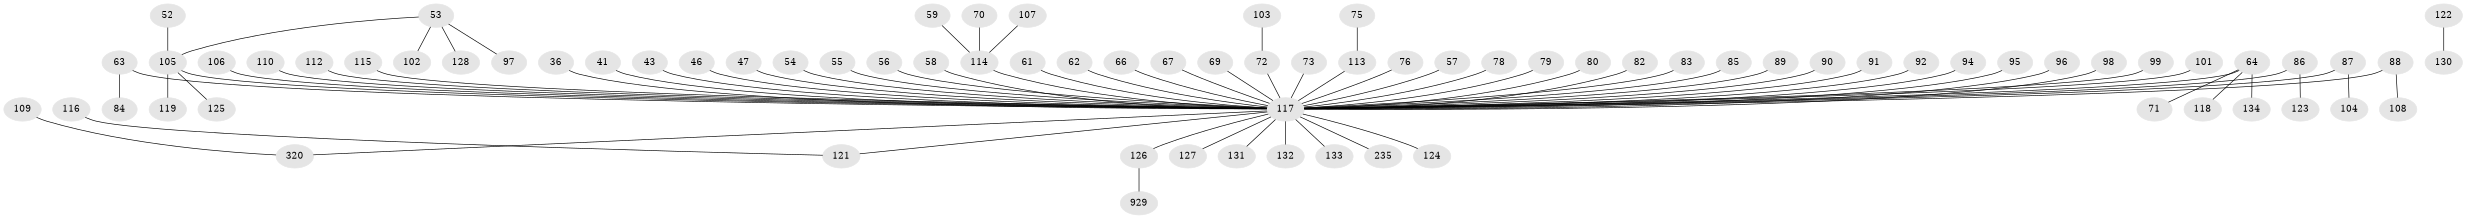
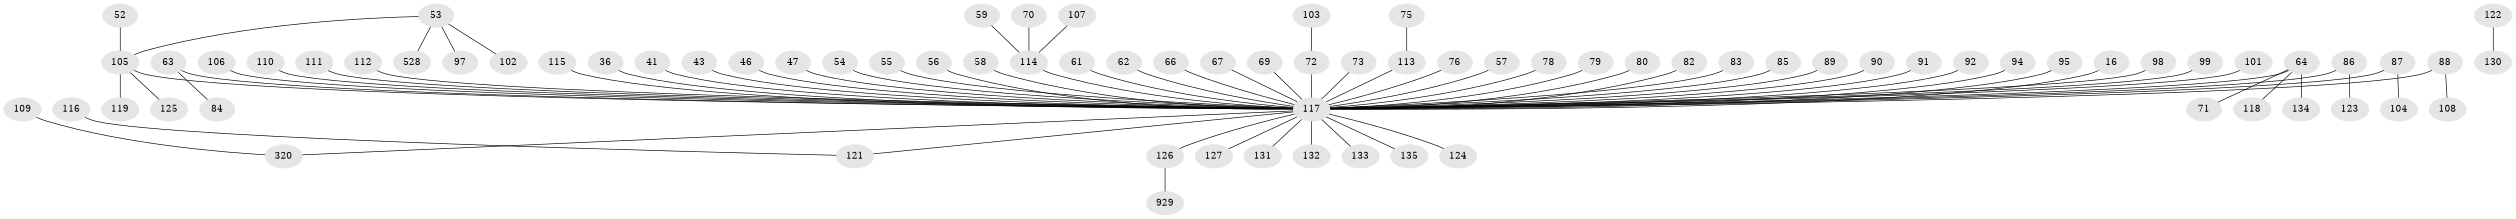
none -> (314, 63)
(461, 63) -> (412, 63)
(2062, 63) -> (2112, 63)
(1383, 156) -> (1409, 156)
